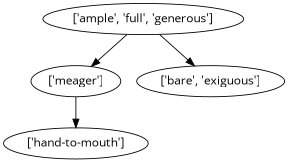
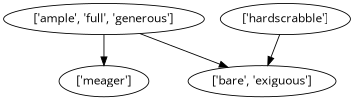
none -> (285, 19)
(76, 143) -> none
